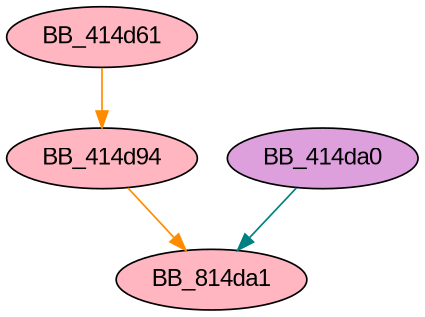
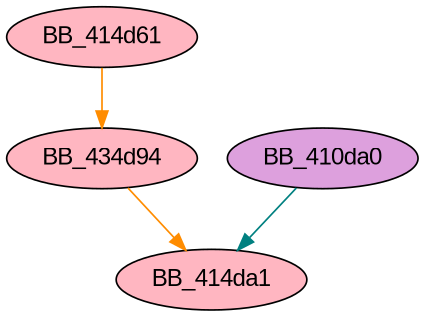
(102, 158) -> (102, 158)
(323, 158) -> (323, 158)
(212, 280) -> (212, 280)
